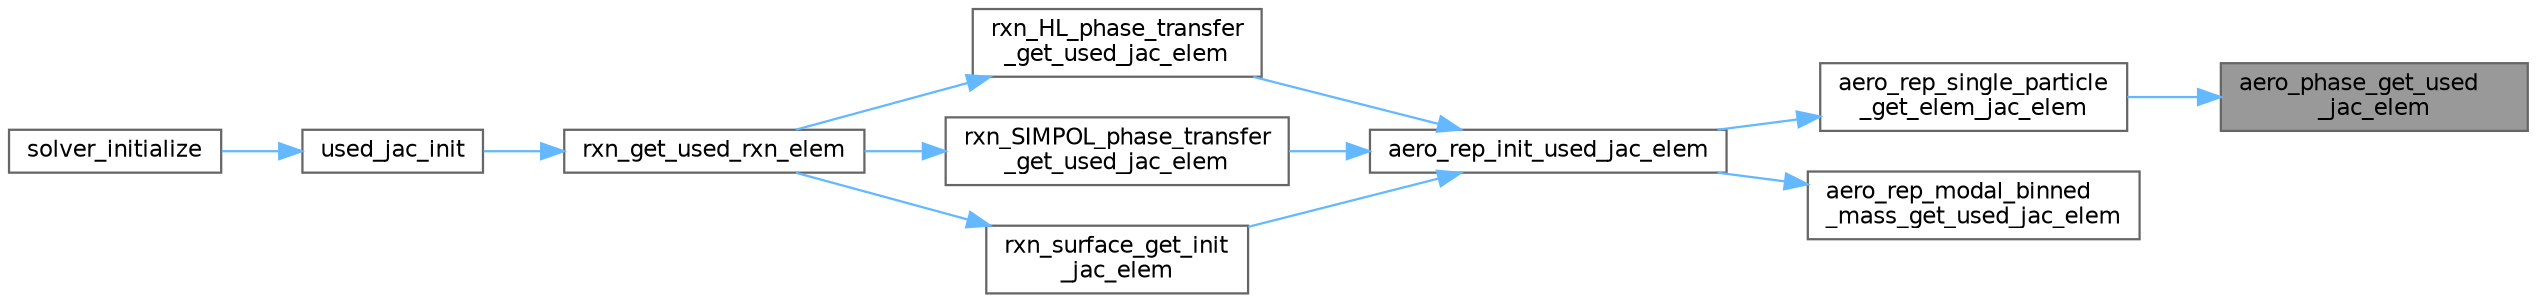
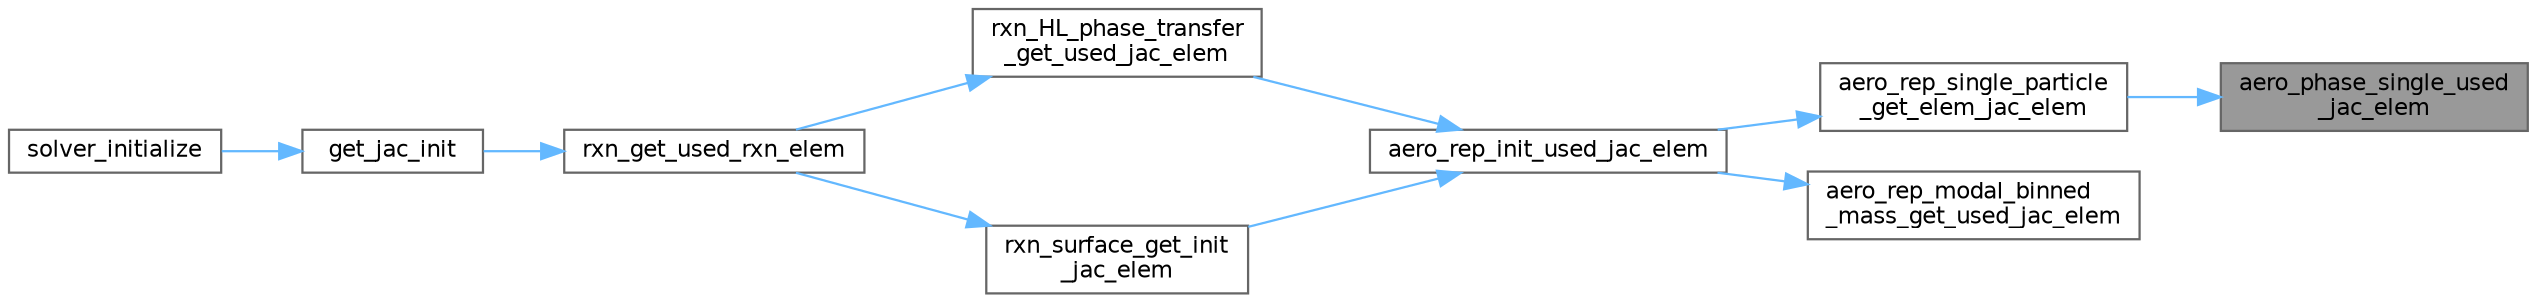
(2374, 97) -> (2374, 97)
(393, 151) -> (393, 151)
(1117, 151) -> none
